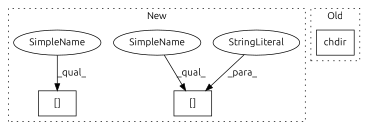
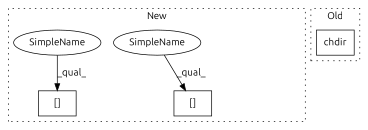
(256, 43) -> none
